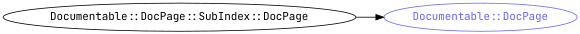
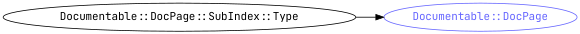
(179, 17) -> (179, 17)
